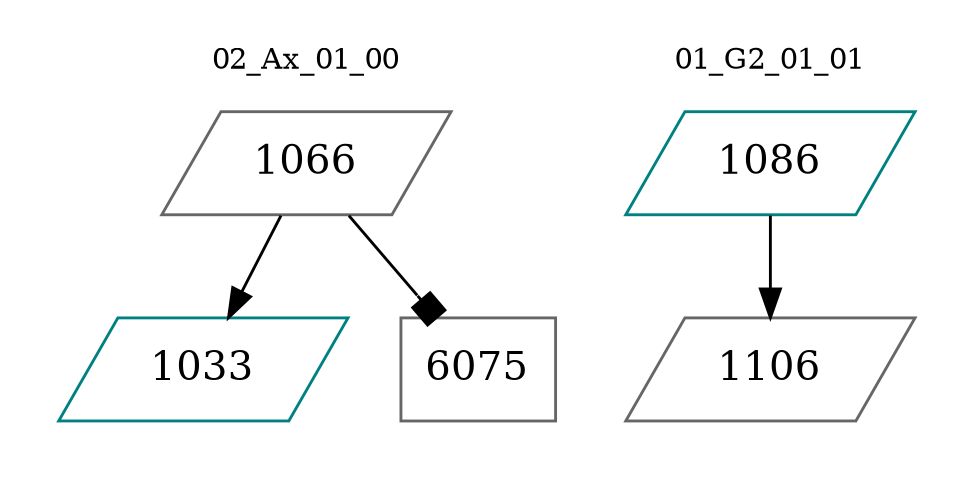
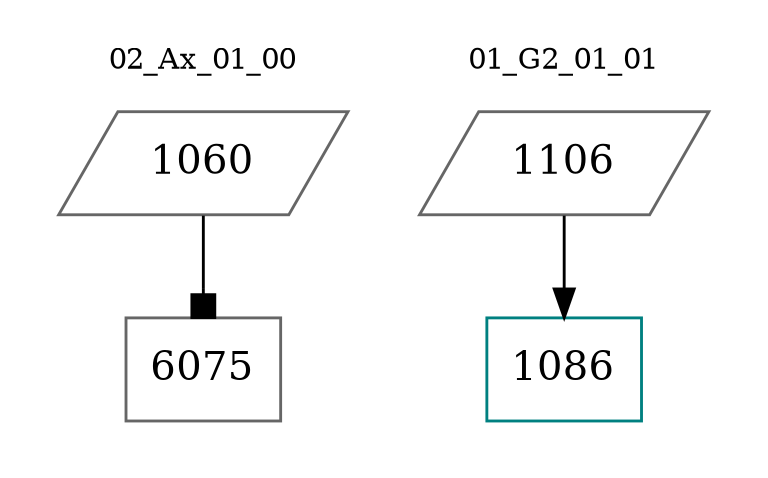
(306, 163) -> (203, 163)
(770, 163) -> (564, 369)
(770, 252) -> (564, 252)
(203, 369) -> none
